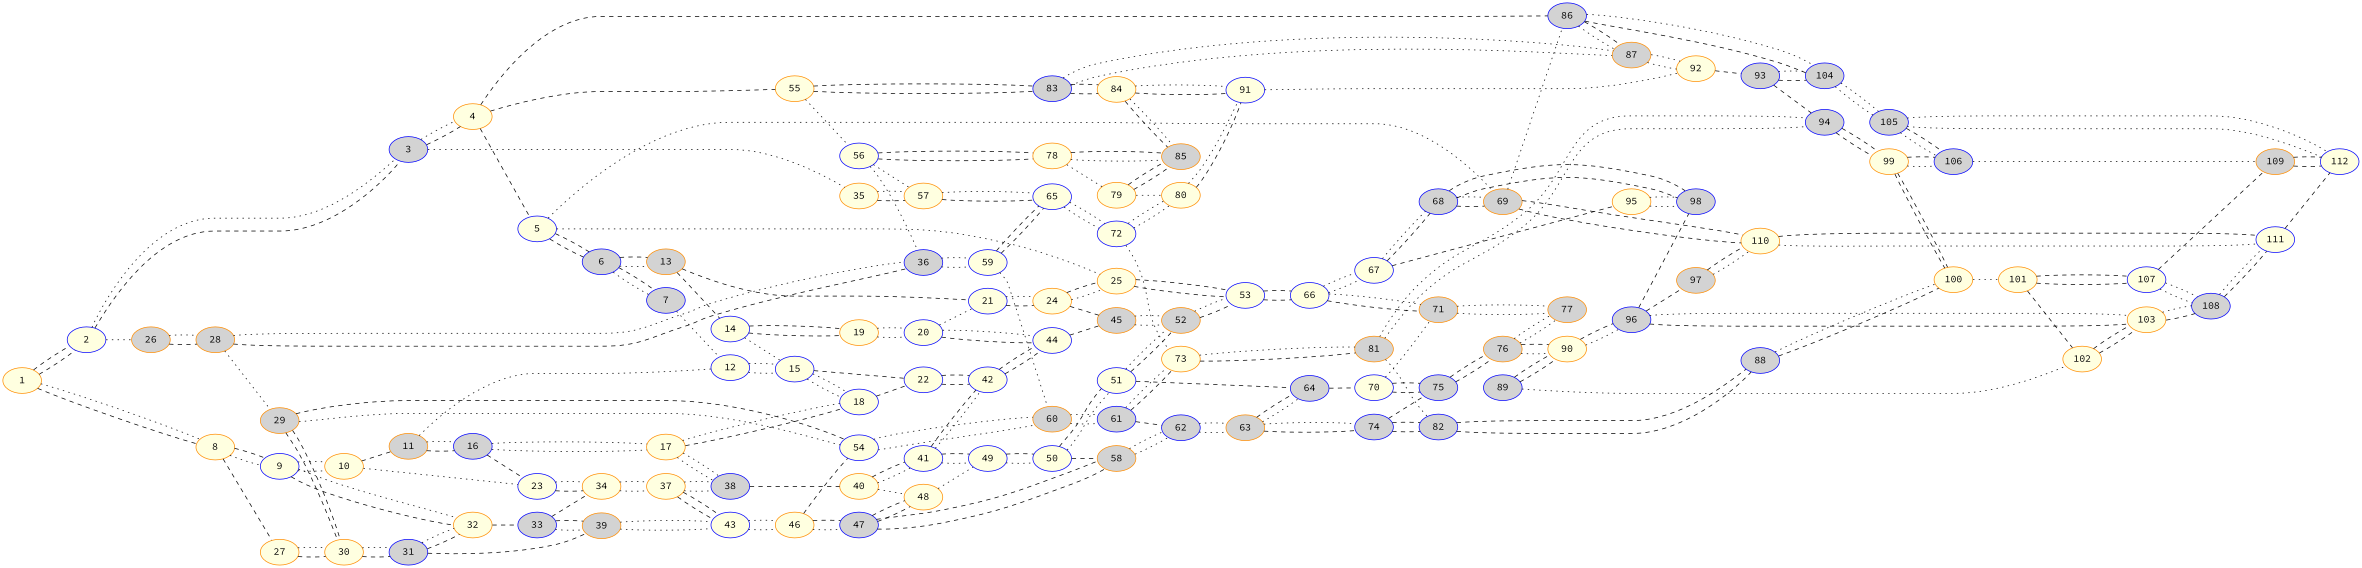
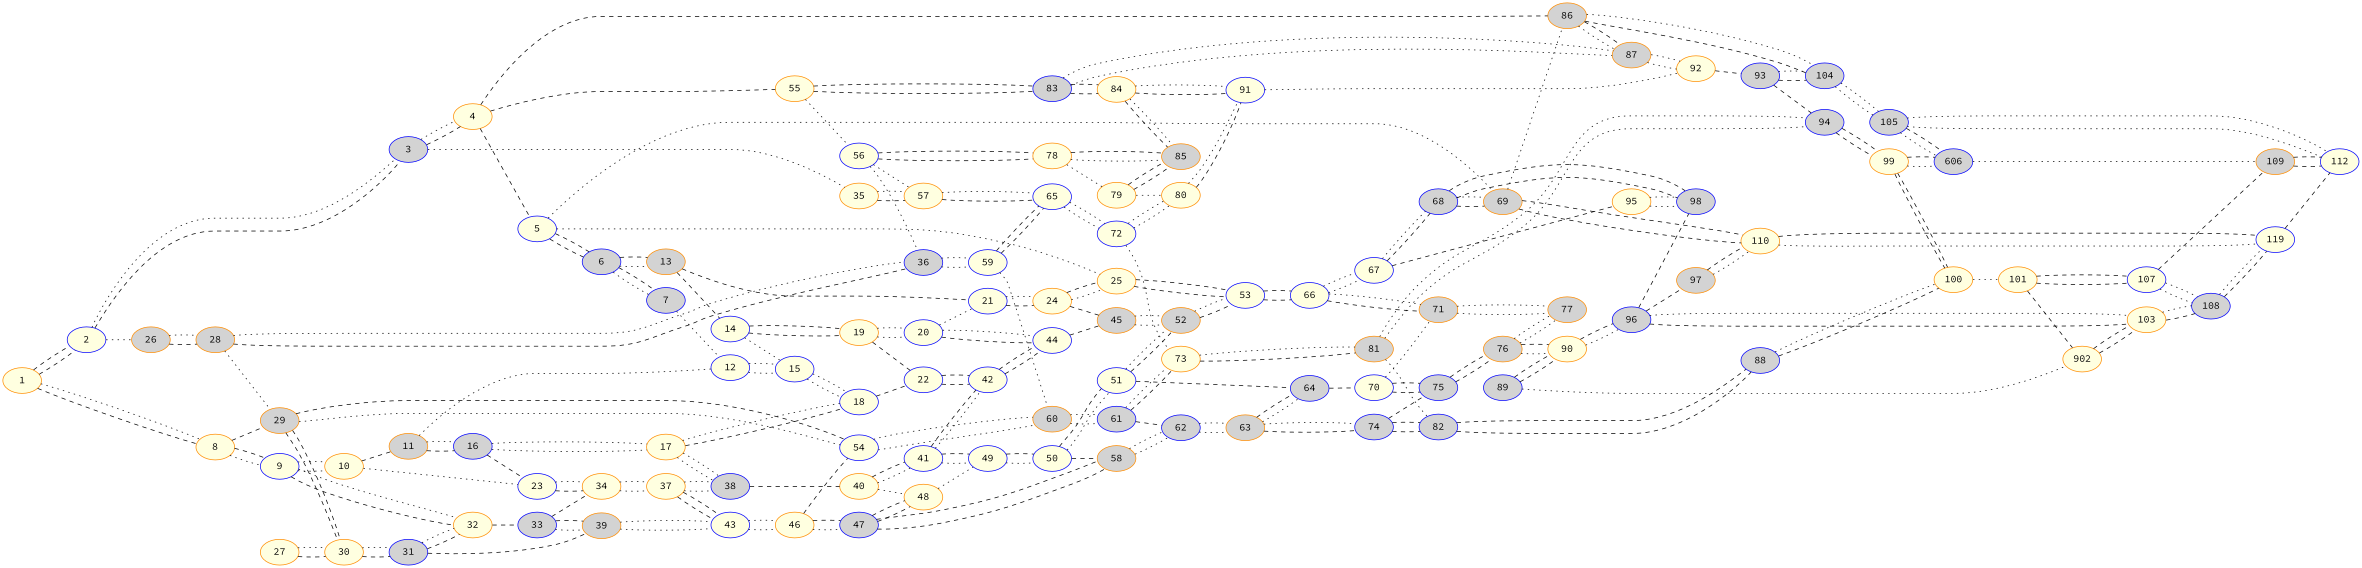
(1567, 16) -> (1567, 16)
(1953, 162) -> (1953, 162)
(2275, 240) -> (2275, 240)
(2082, 359) -> (2082, 359)
(859, 374) -> (891, 356)
(247, 500) -> (247, 434)
